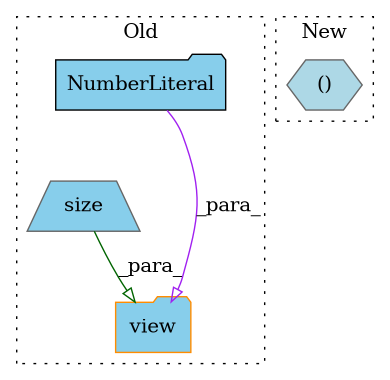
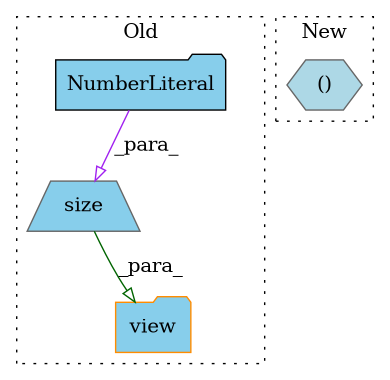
(197, 198) -> (115, 139)
